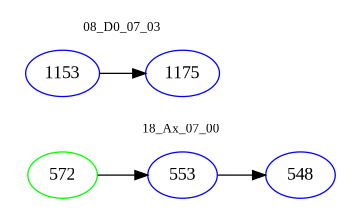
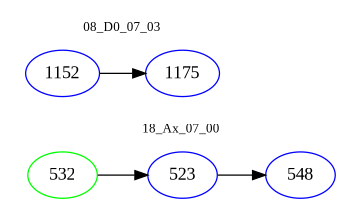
(63, 73) -> (63, 73)
(63, 175) -> (63, 175)
(183, 175) -> (183, 175)
